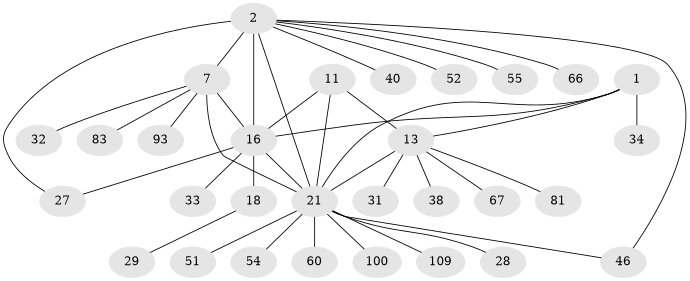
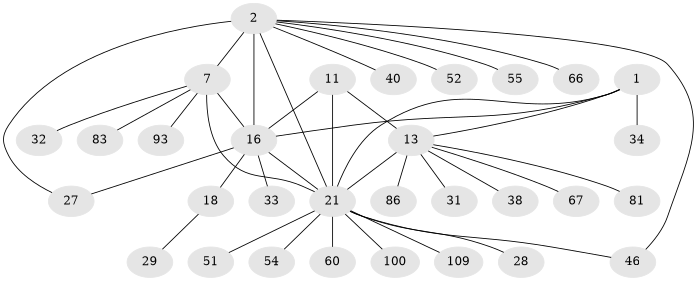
none -> (394, 201)
